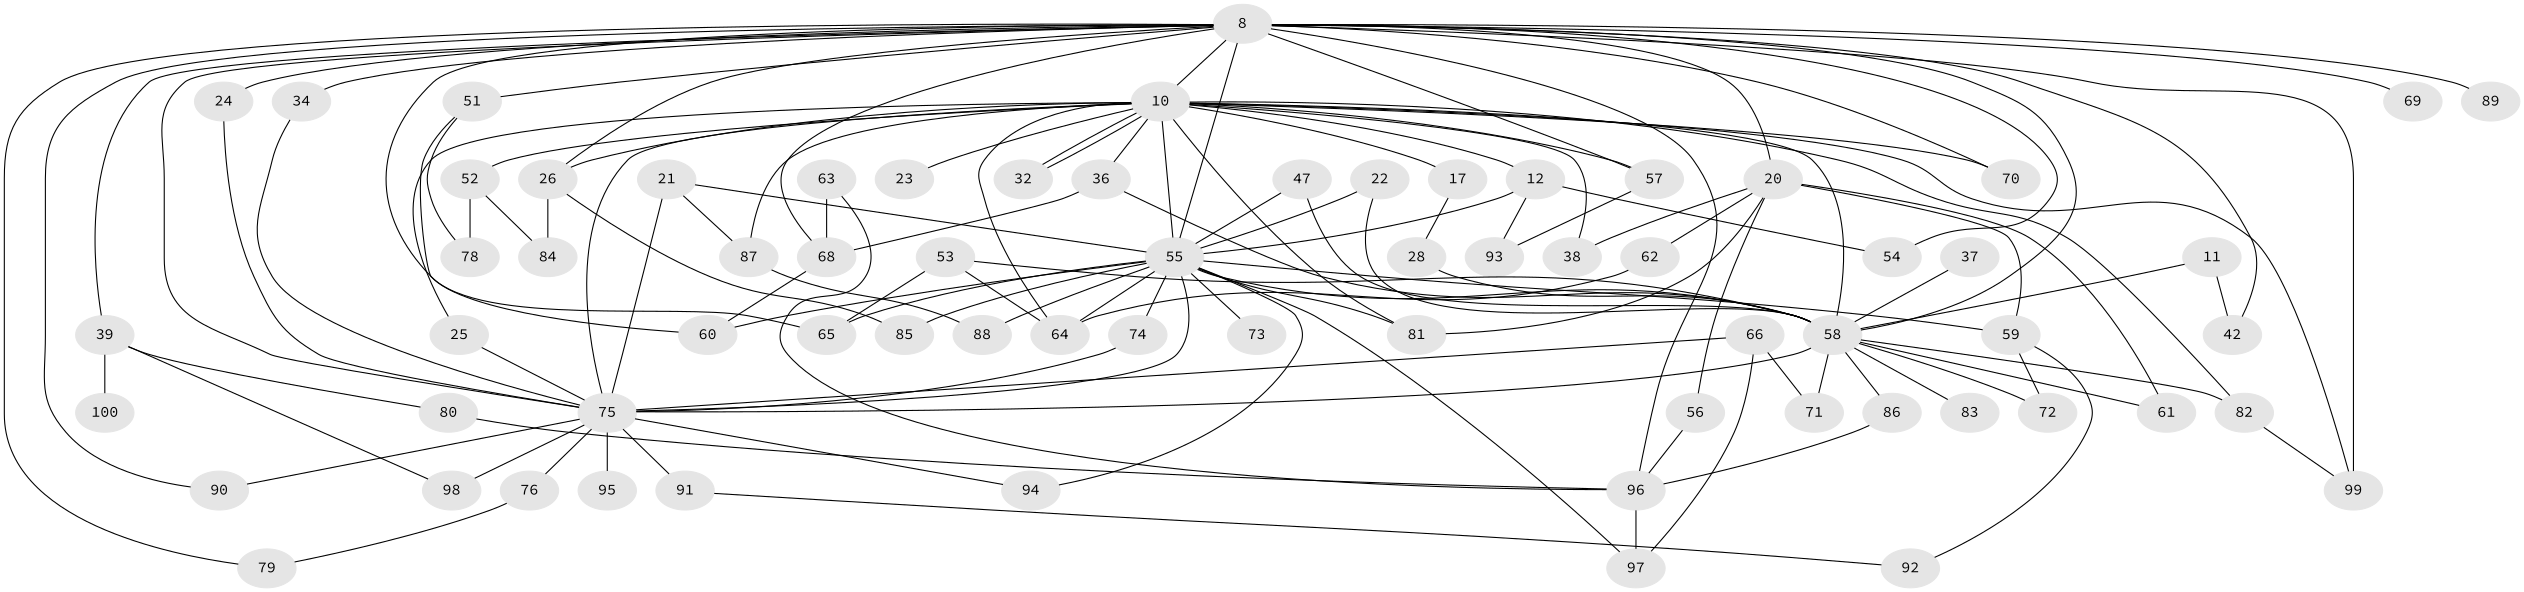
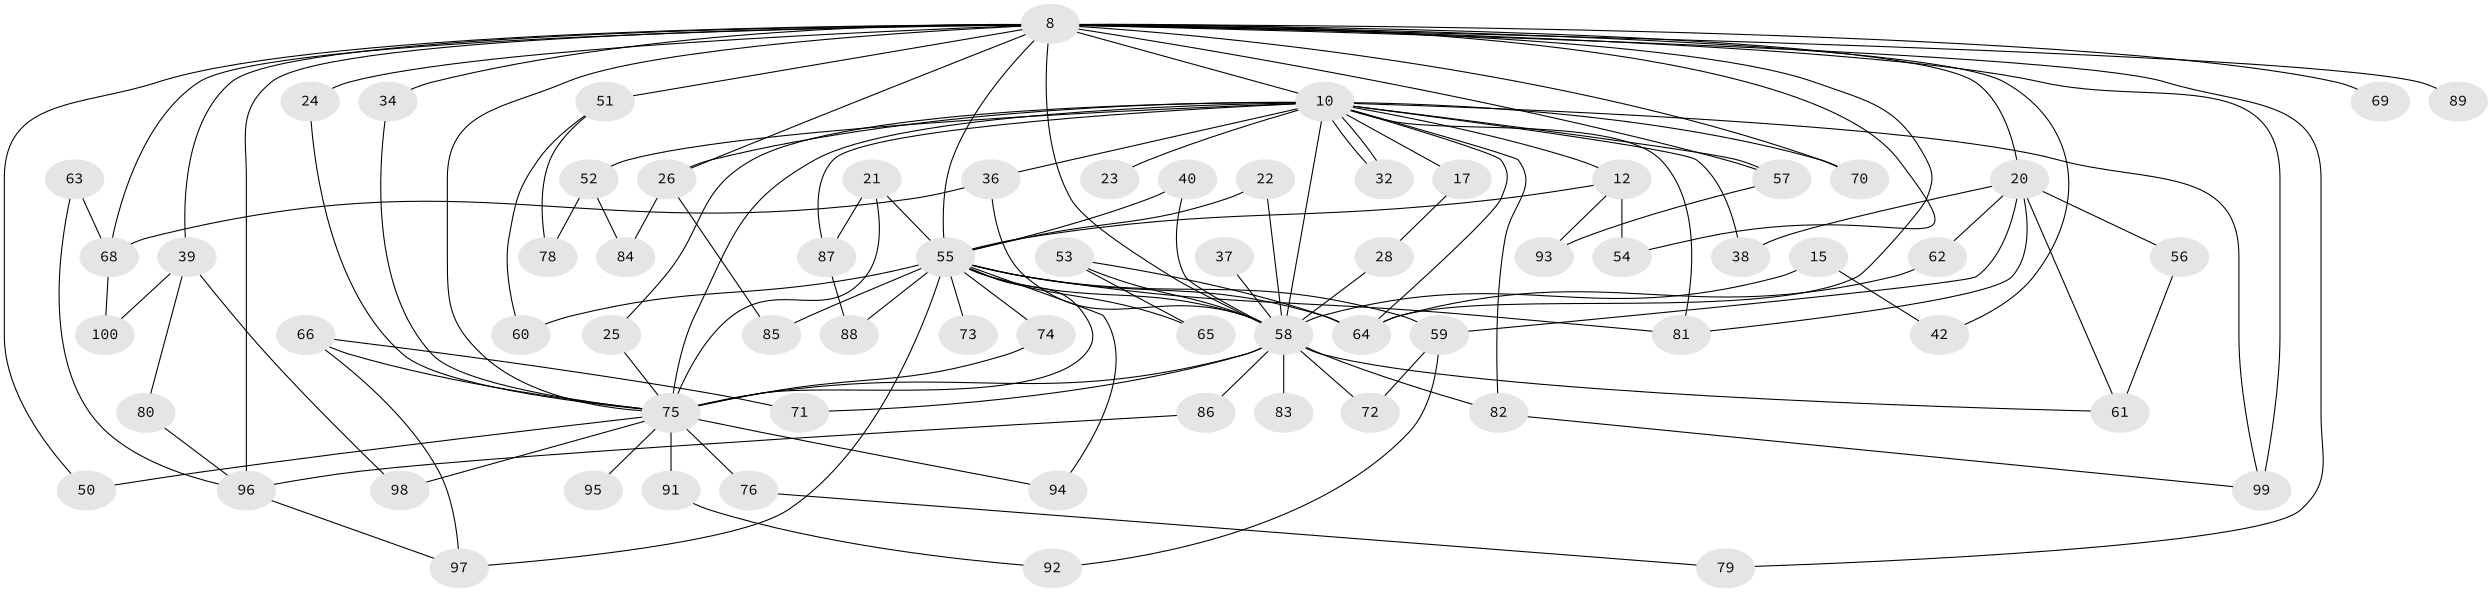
(456, 73) -> (1827, 87)
(1168, 179) -> none
(1302, 179) -> (1188, 179)
(2212, 257) -> (1819, 257)
(761, 300) -> (107, 296)
(1666, 452) -> (2150, 335)
(219, 491) -> (86, 491)
